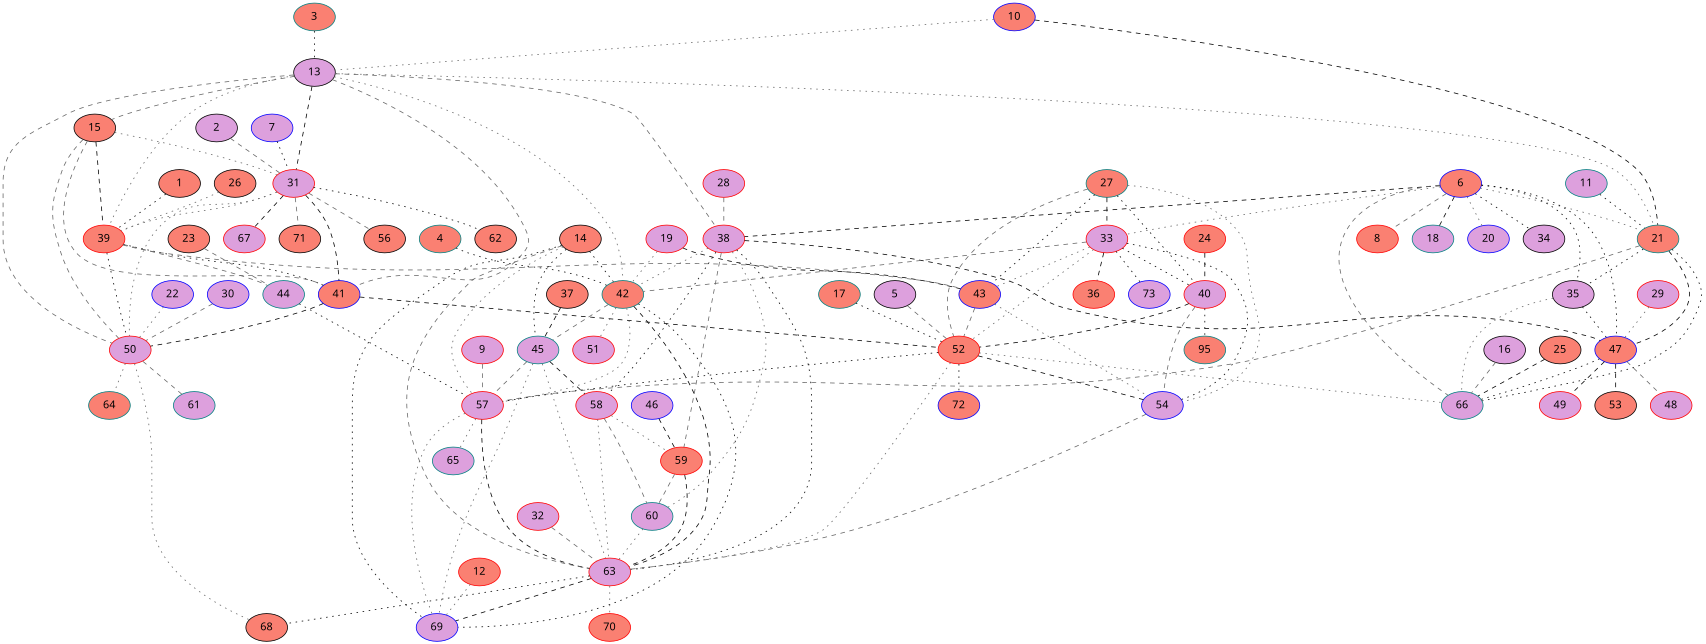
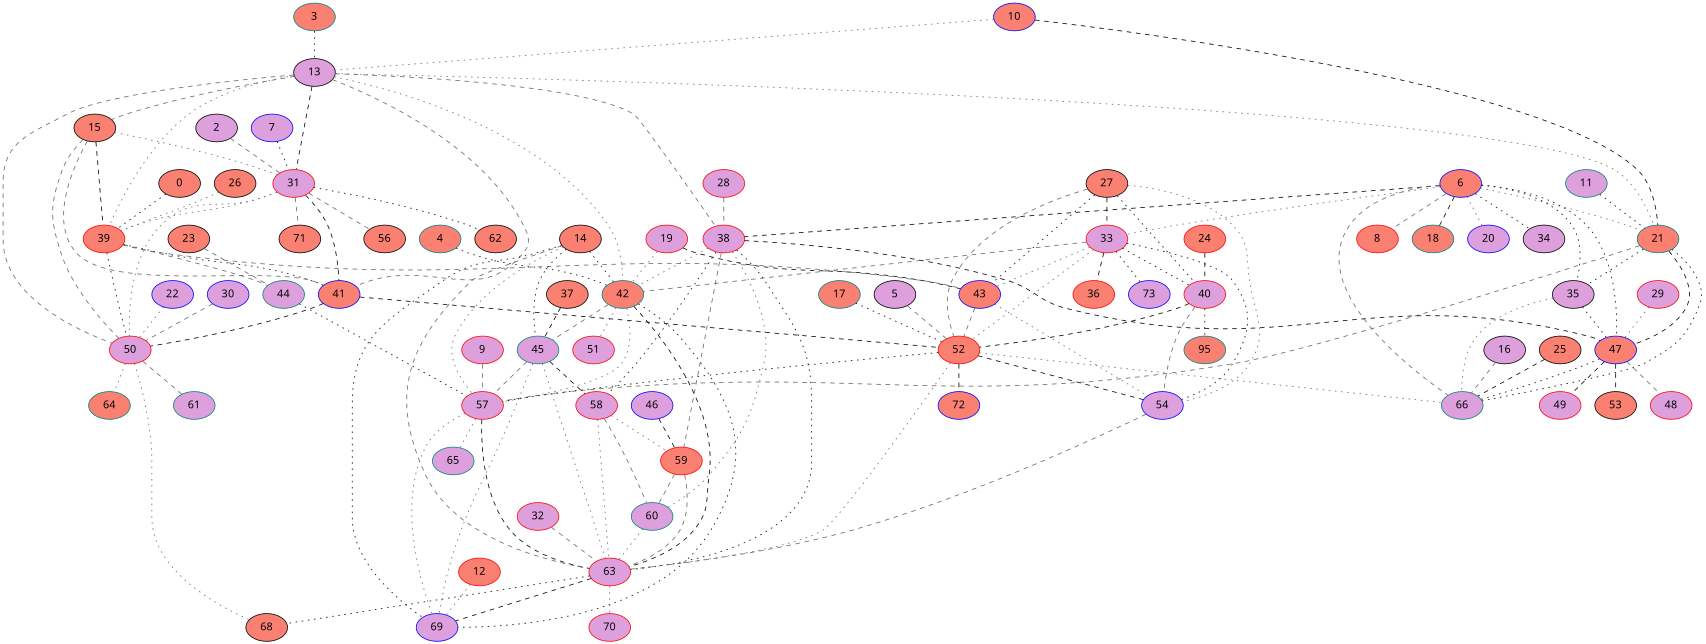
(180, 183) -> (180, 183)
(1107, 183) -> (1107, 183)
(244, 239) -> none
(1433, 239) -> (1433, 239)
(959, 378) -> (959, 378)
(678, 533) -> (678, 533)
(610, 627) -> (610, 627)
